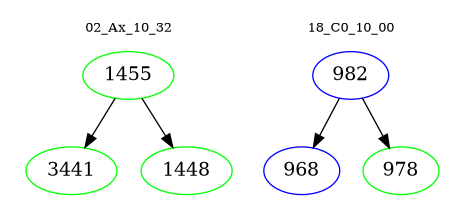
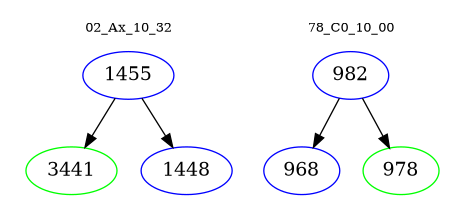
(351, 28) -> (351, 28)
(128, 75) -> (128, 75)
(187, 171) -> (187, 171)
